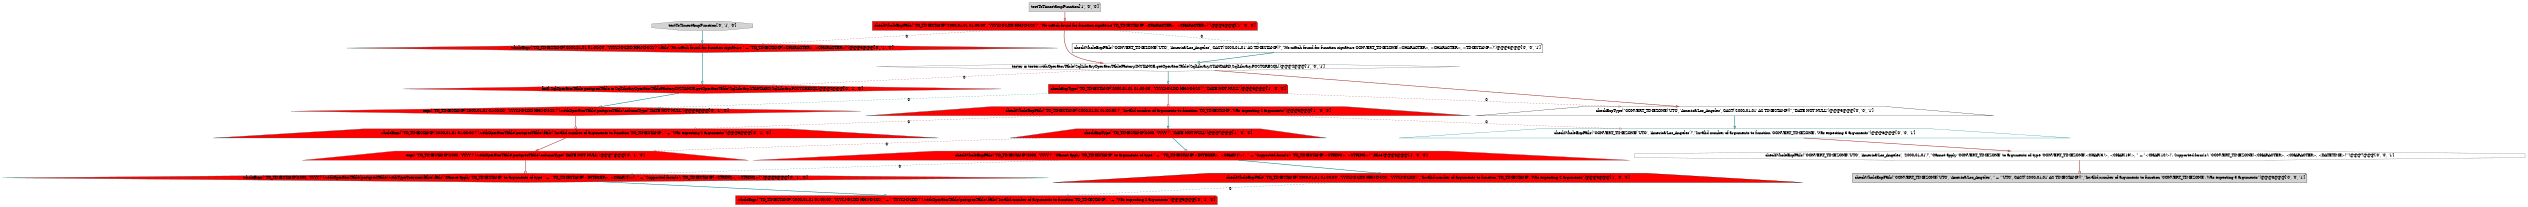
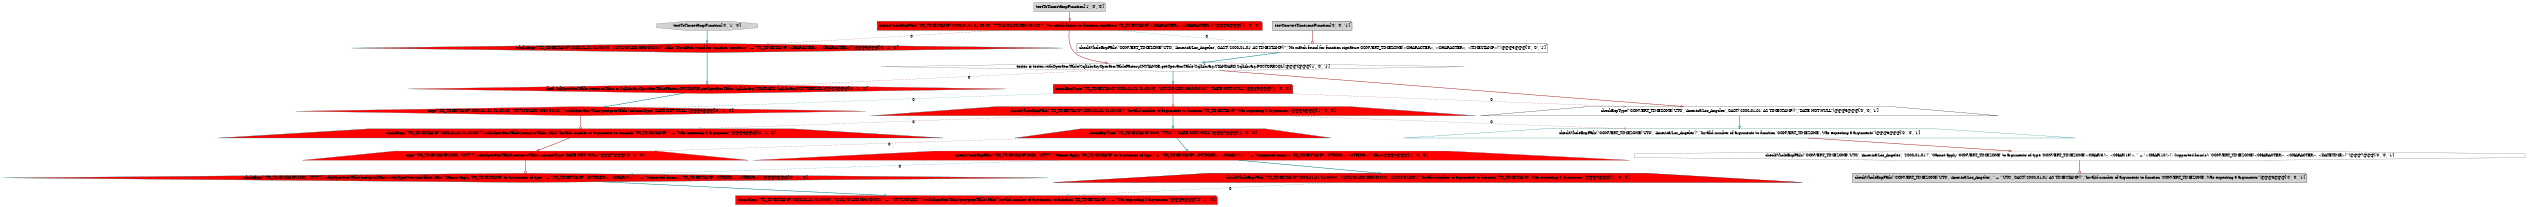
none -> (1312, 26)
